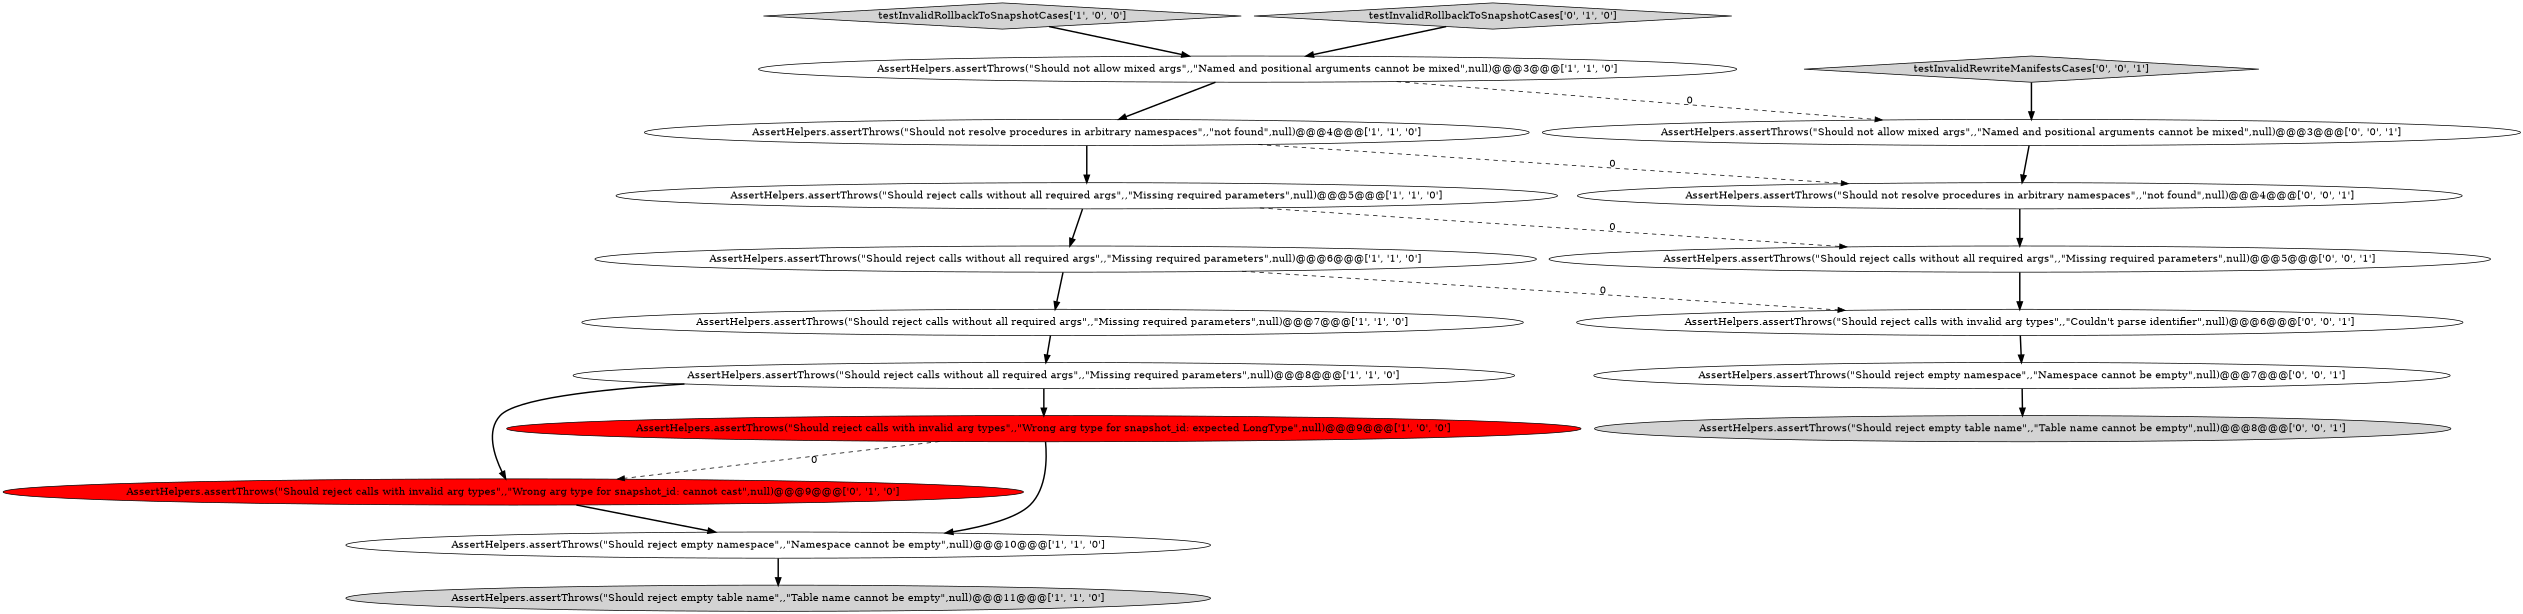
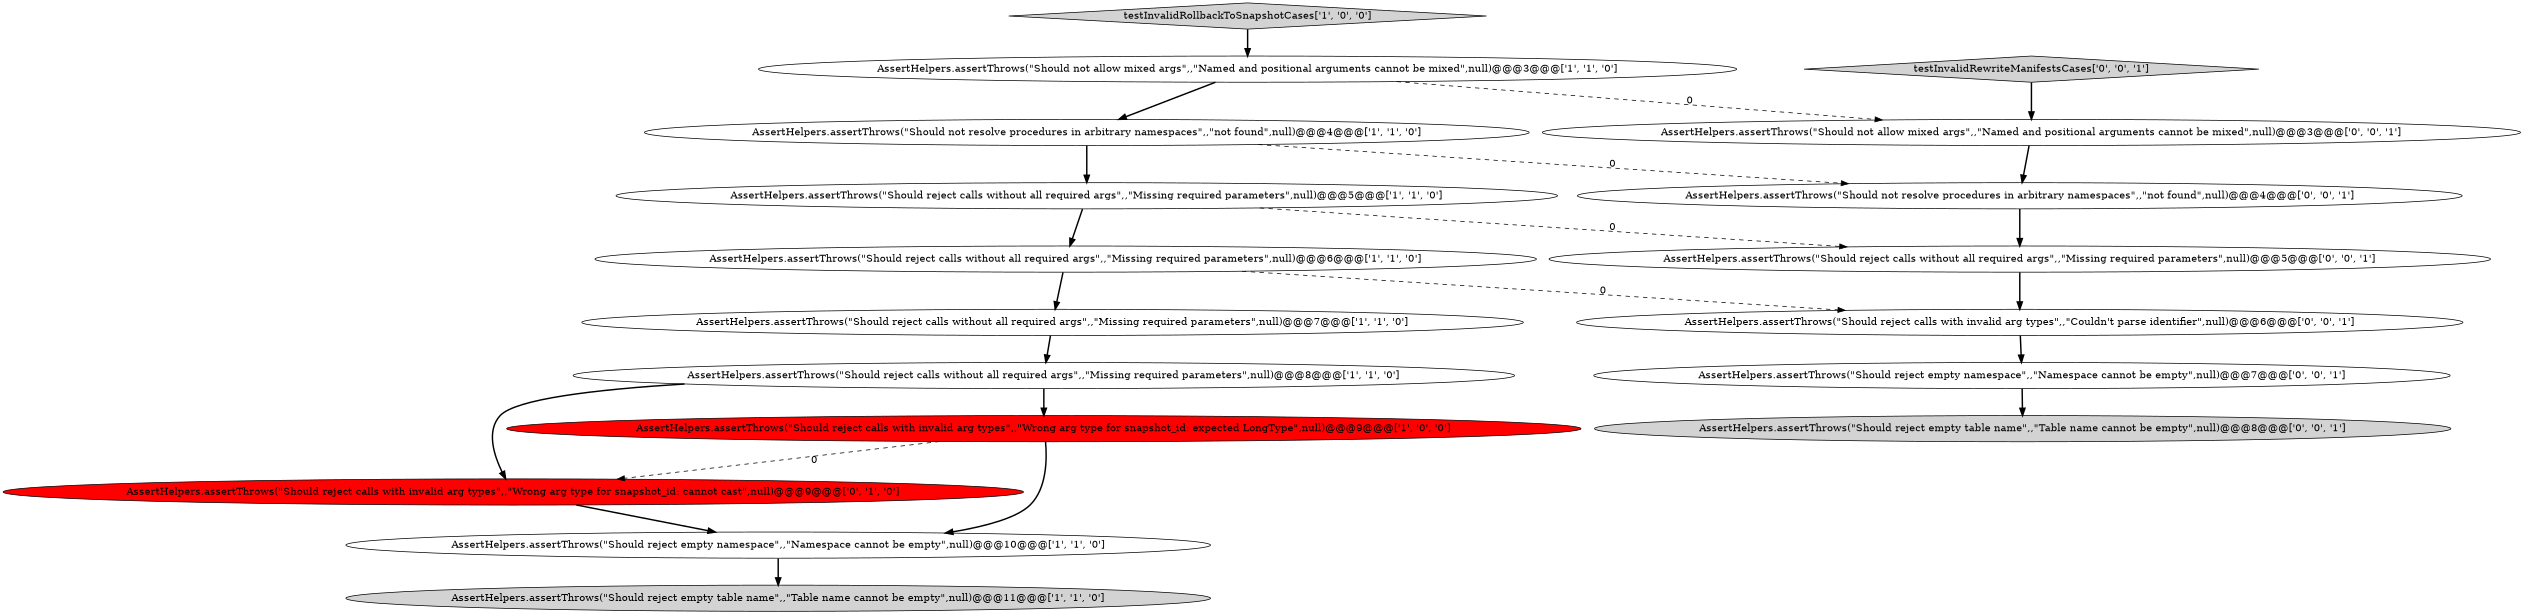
(1493, 16) -> none
